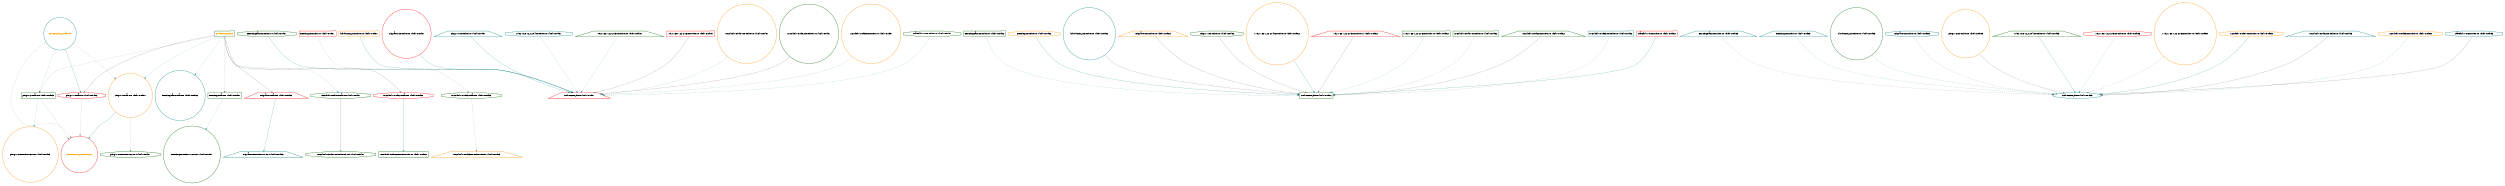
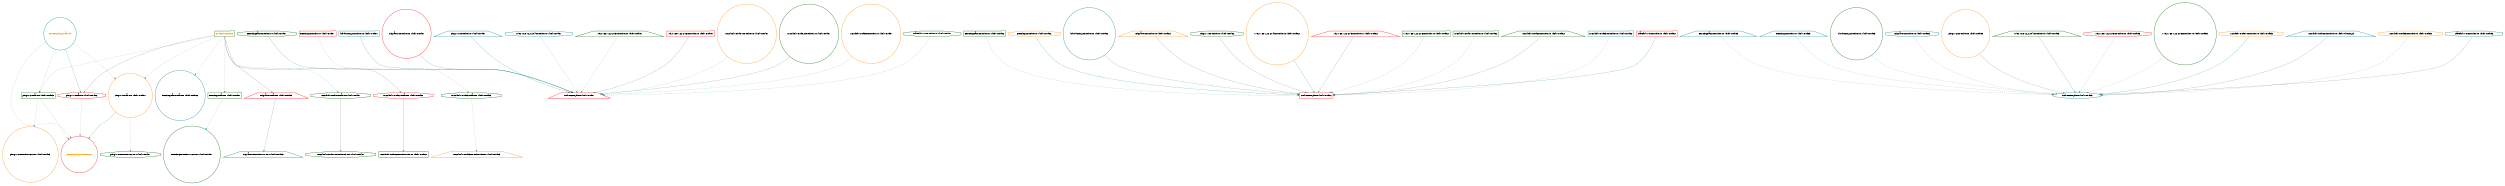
(359, 34) -> (359, 34)
(2185, 34) -> (2185, 34)
(2331, 34) -> (2331, 34)
(1316, 95) -> (1316, 95)
